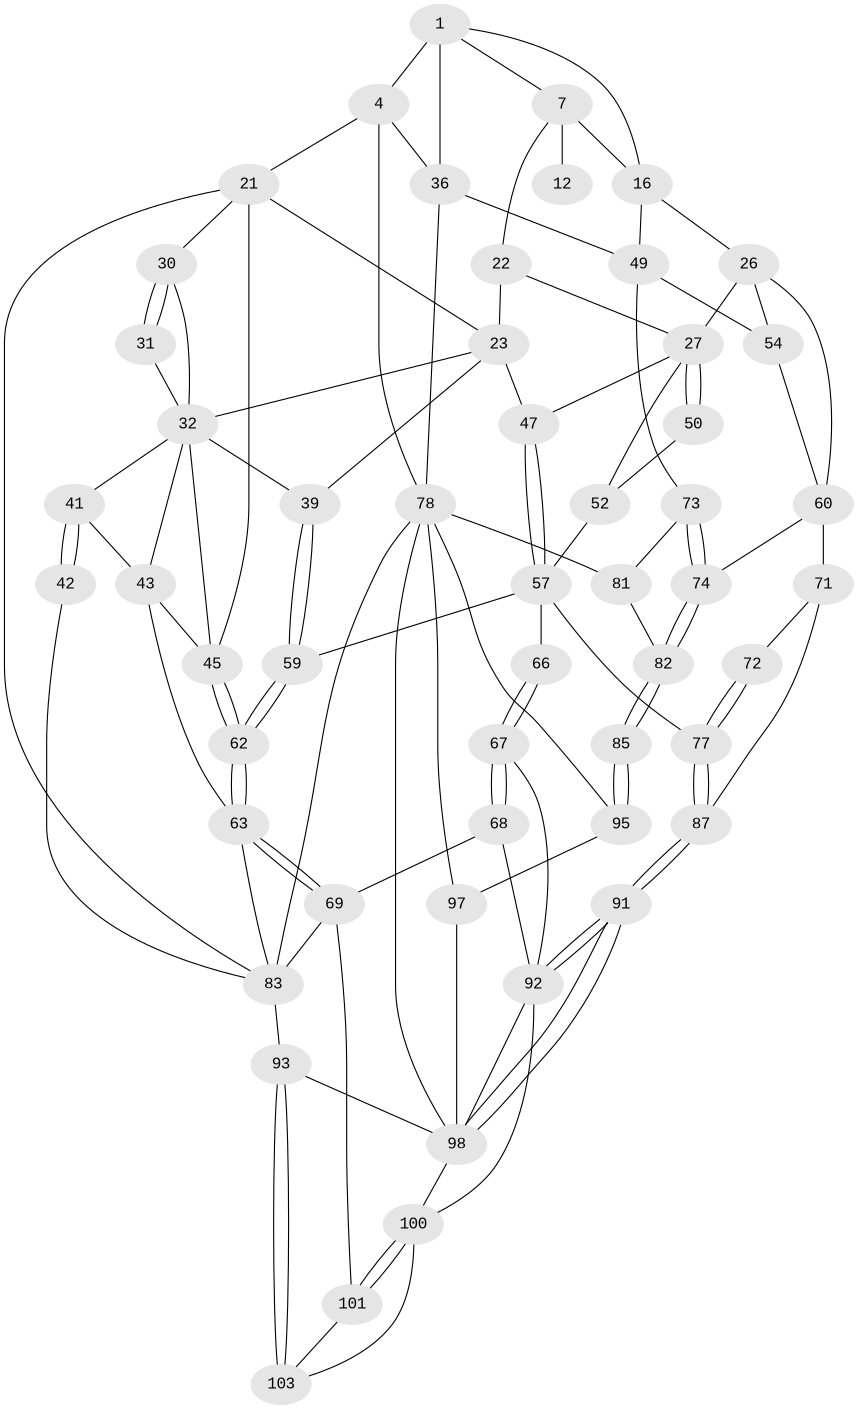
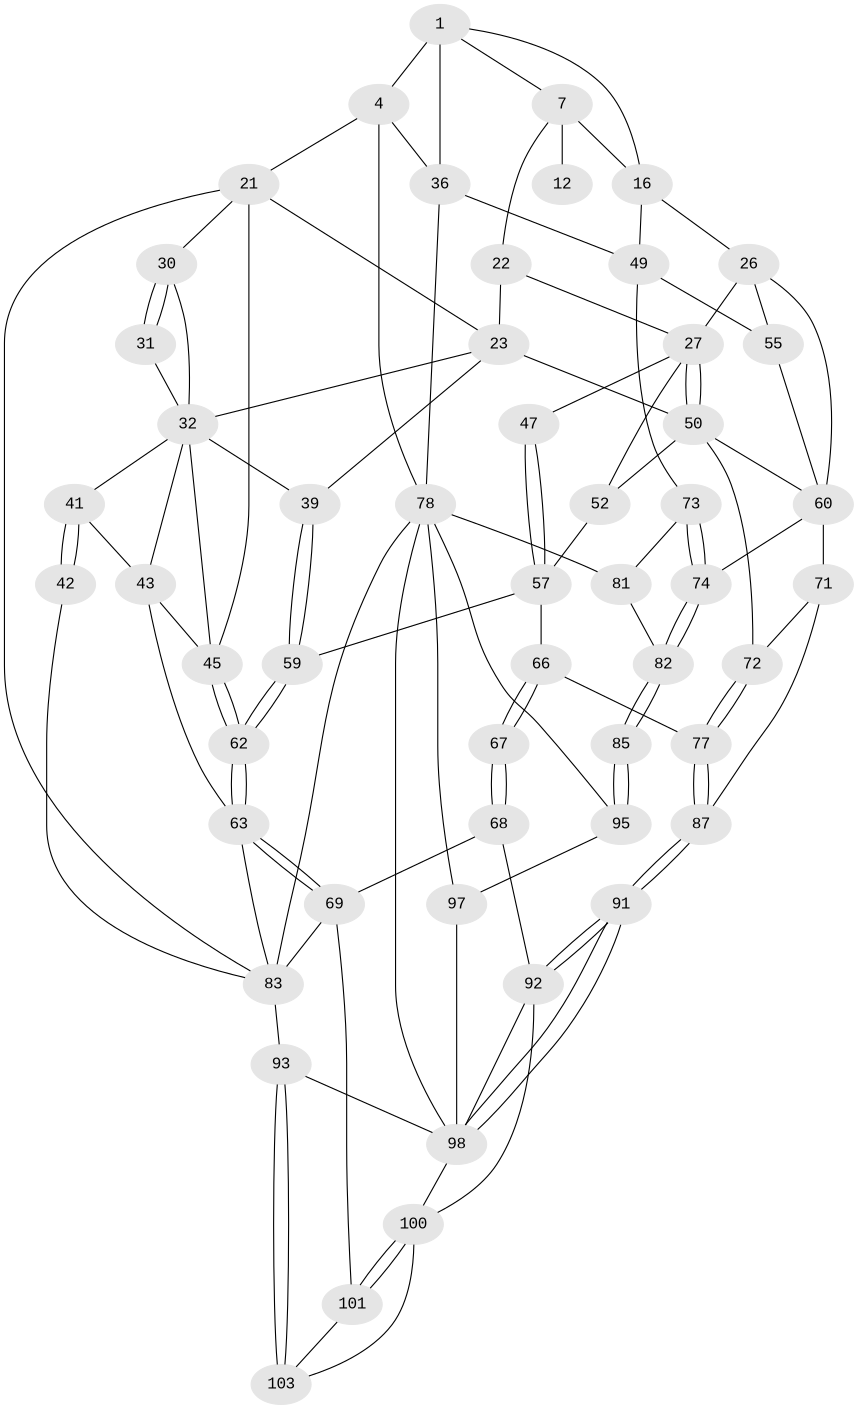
(773, 344) -> (773, 344)
(514, 384) -> (592, 383)
none -> (758, 464)
none -> (745, 540)
(611, 672) -> (621, 704)
(547, 849) -> none
